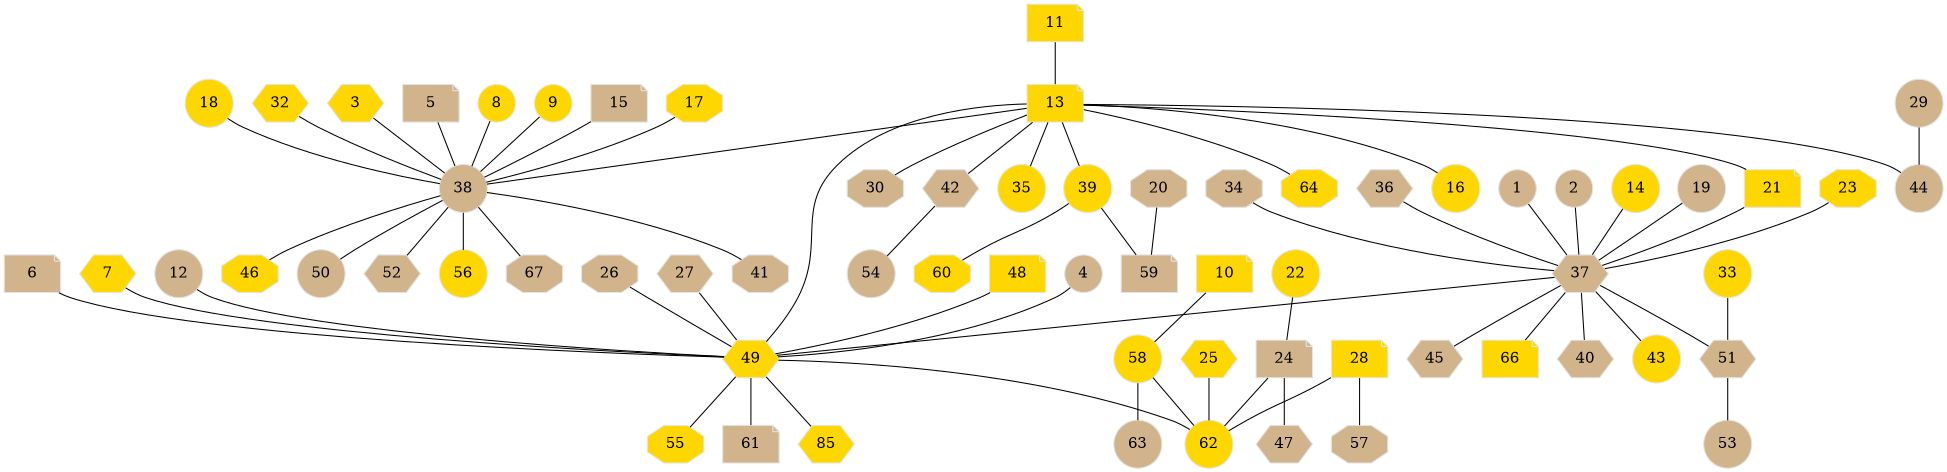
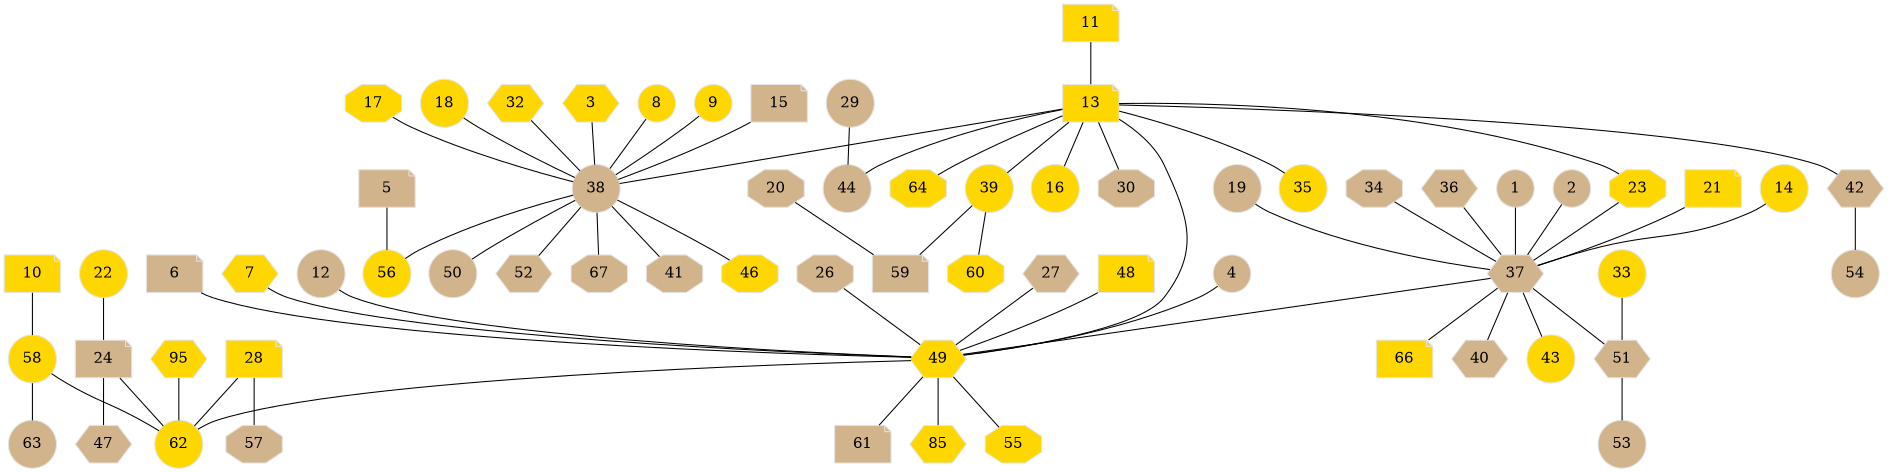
(1417, 122) -> (1435, 125)
(446, 144) -> (387, 229)
(1209, 359) -> (179, 359)
(1435, 359) -> none
